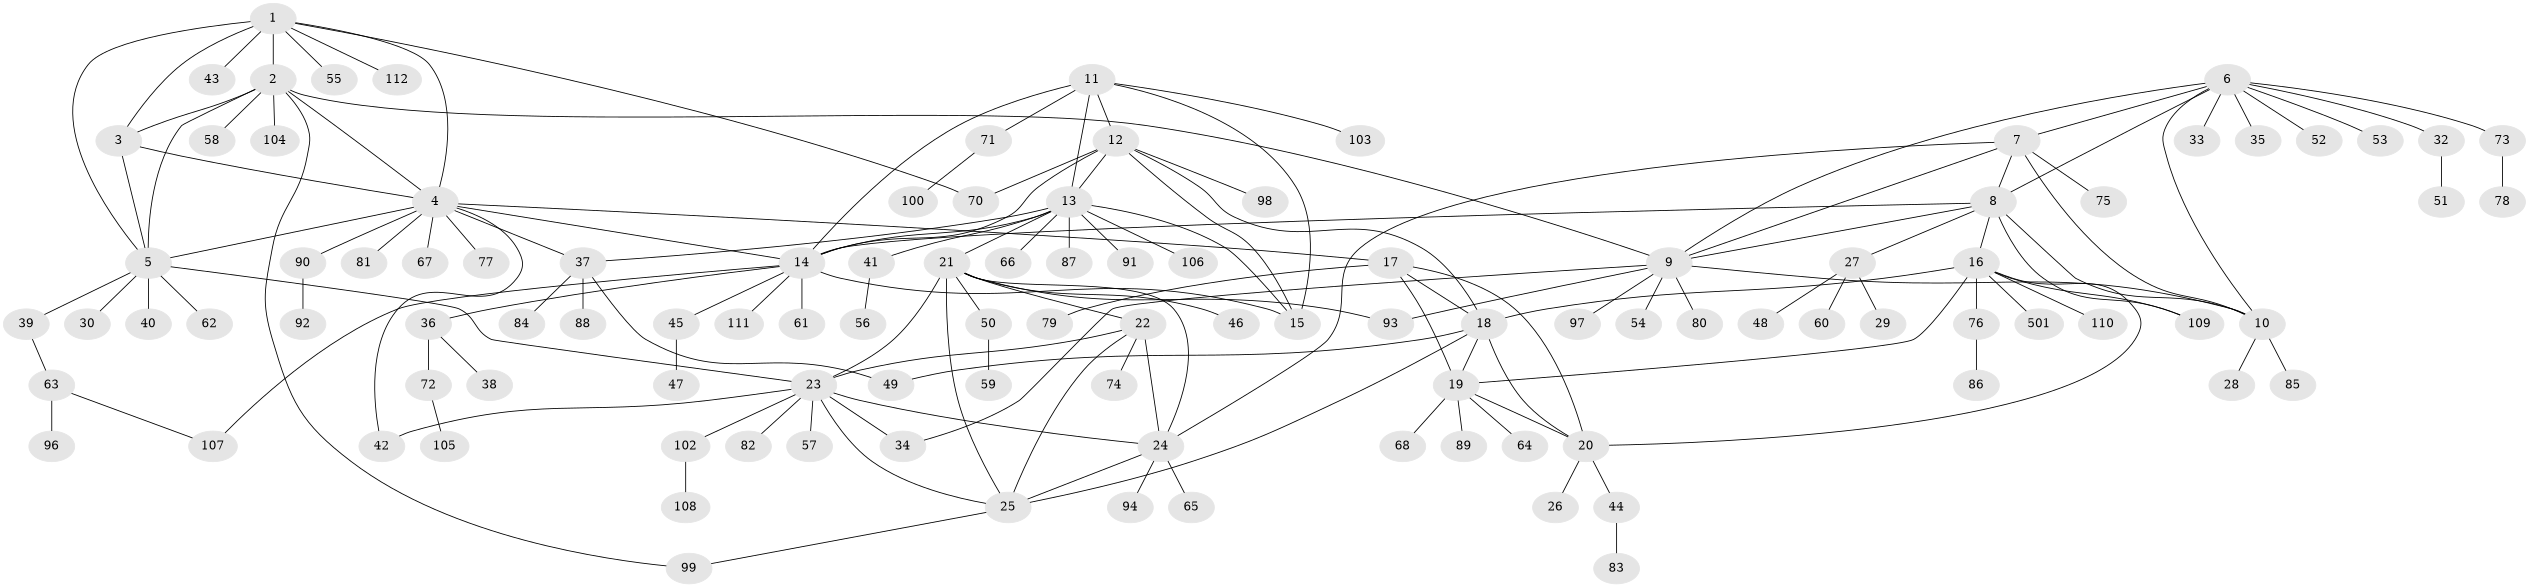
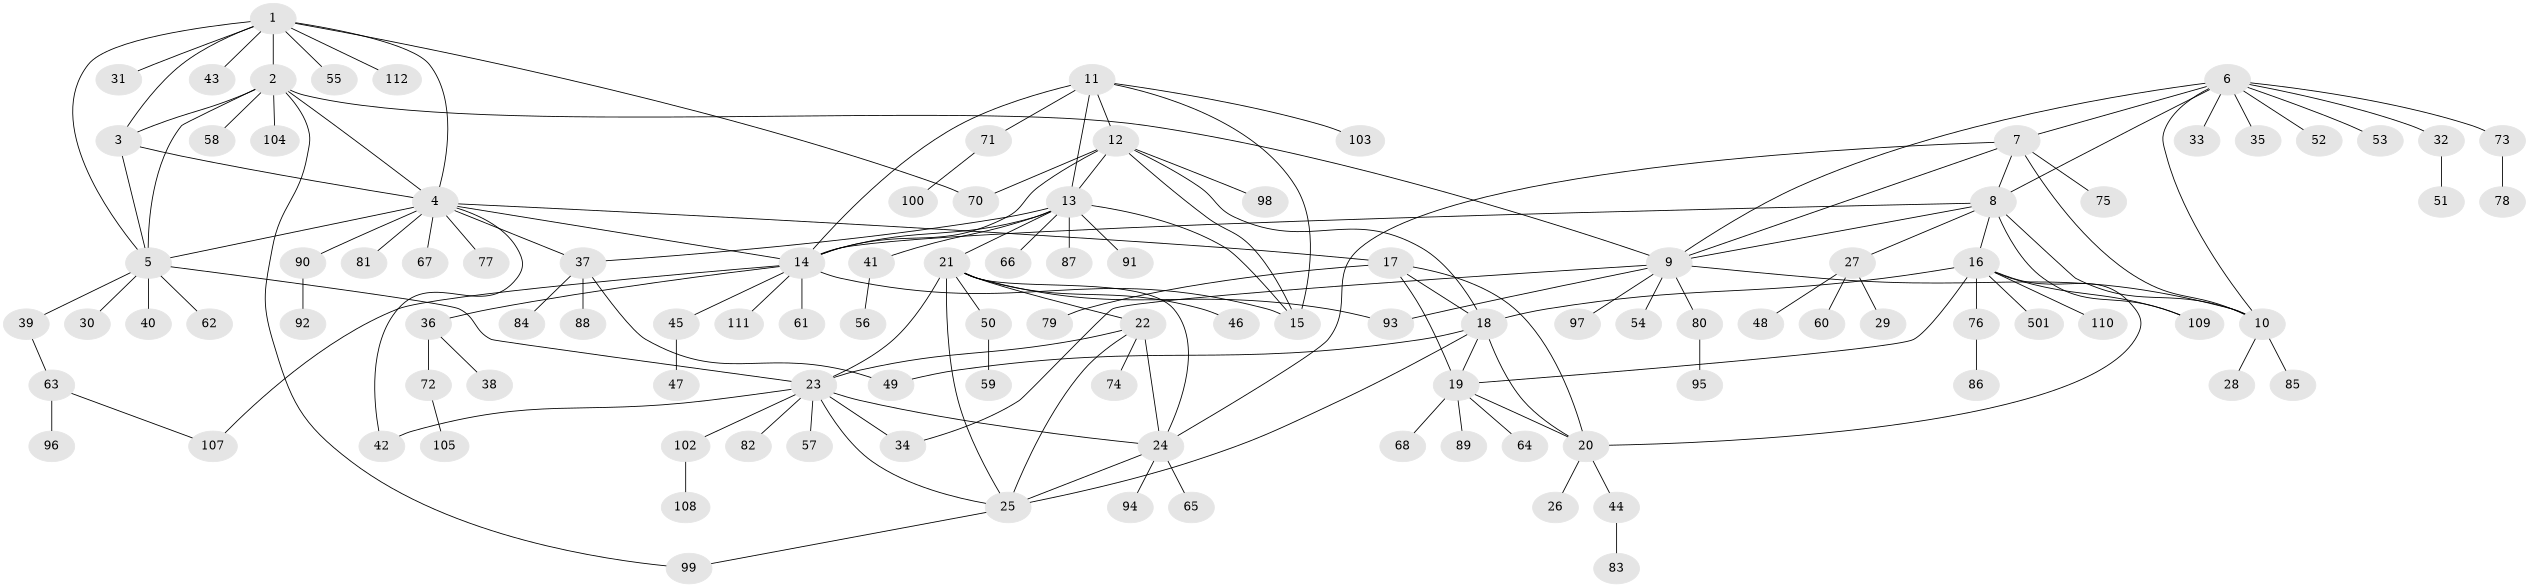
none -> (119, 80)
(1193, 263) -> none
none -> (1700, 385)
